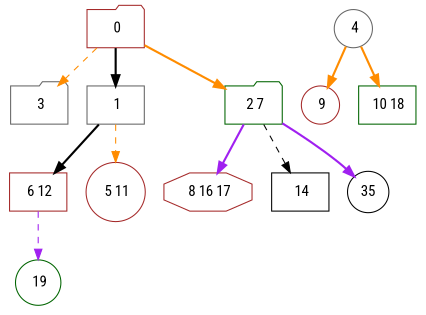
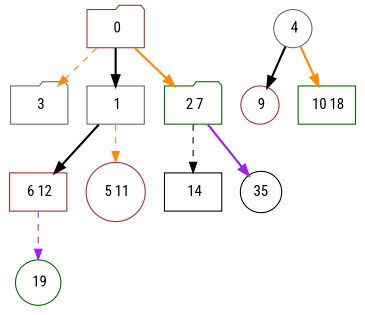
(339, 62) -> (279, 62)
(208, 192) -> none
